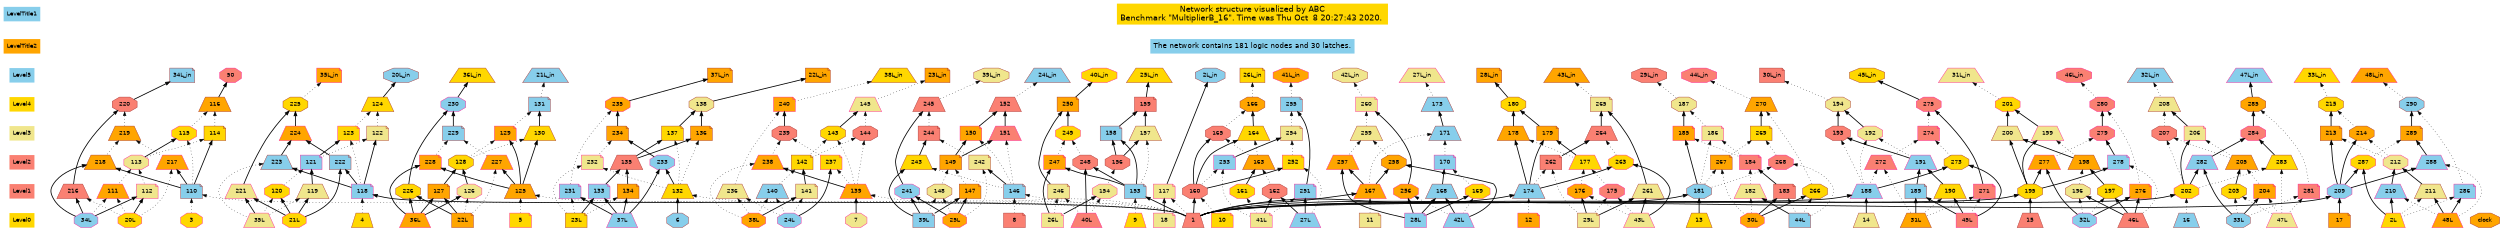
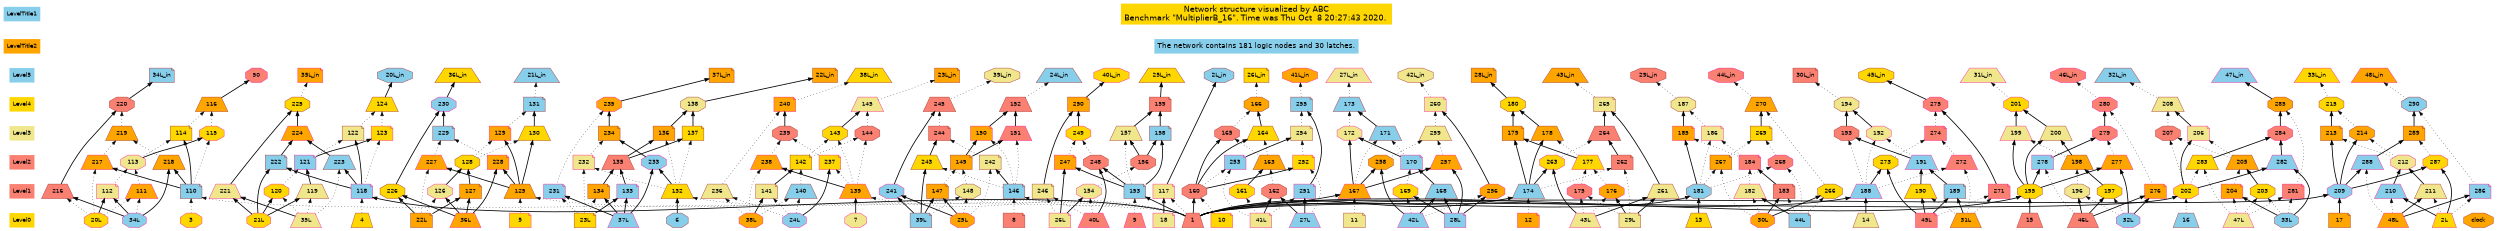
none -> (1350, 133)
(1135, 220) -> (1135, 220)
